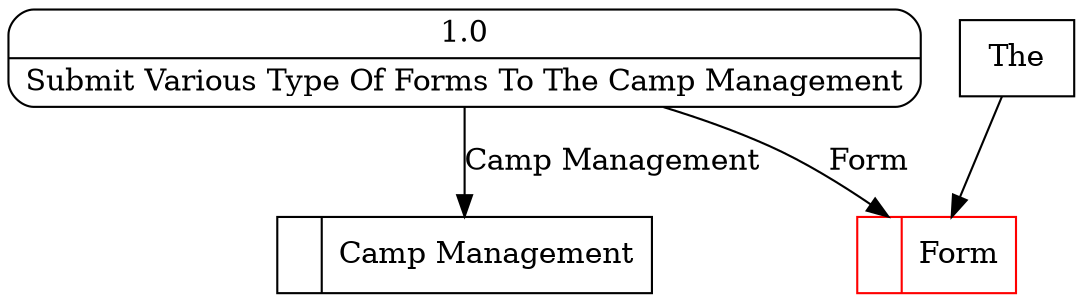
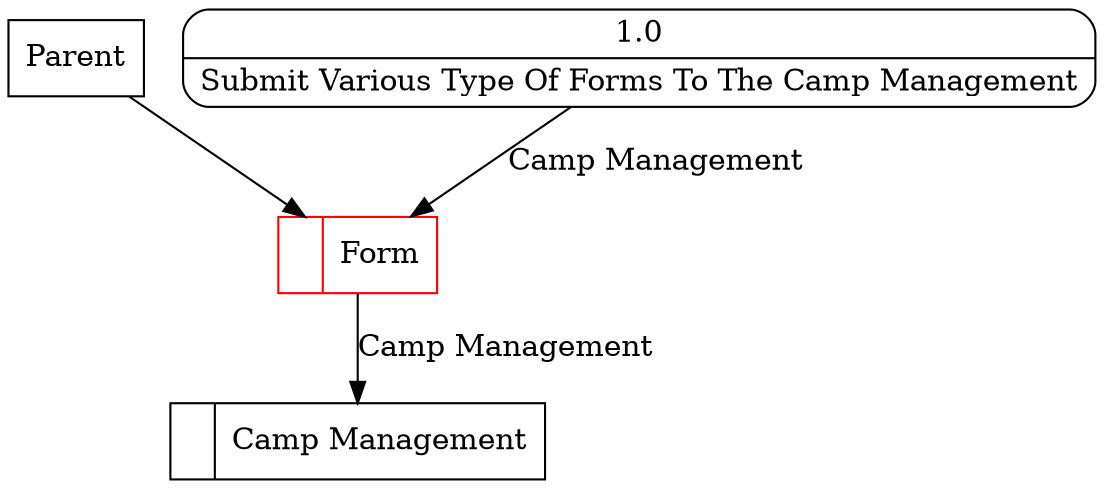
(1017, 58) -> (76, 58)
(465, 151) -> (358, 338)
(869, 162) -> (656, 162)
